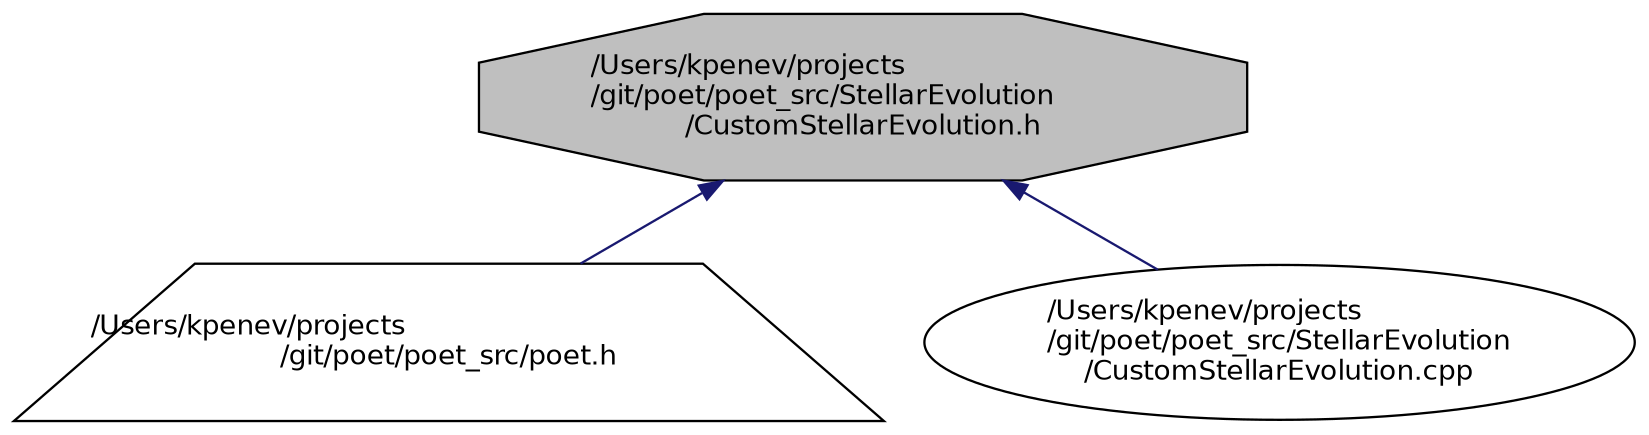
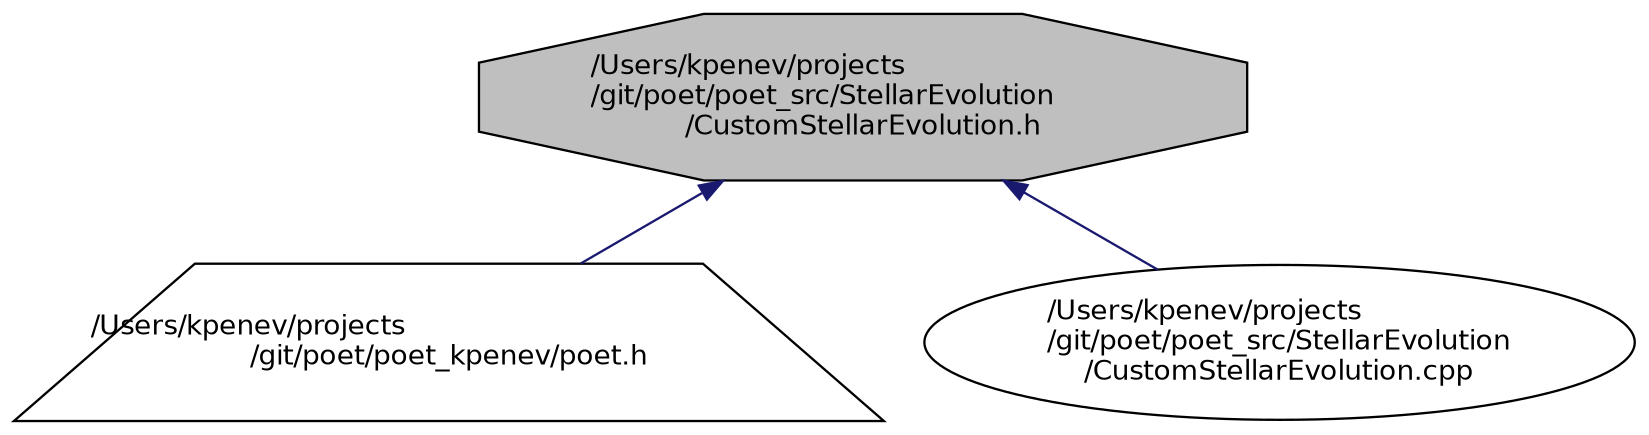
(449, 342) -> (449, 342)
